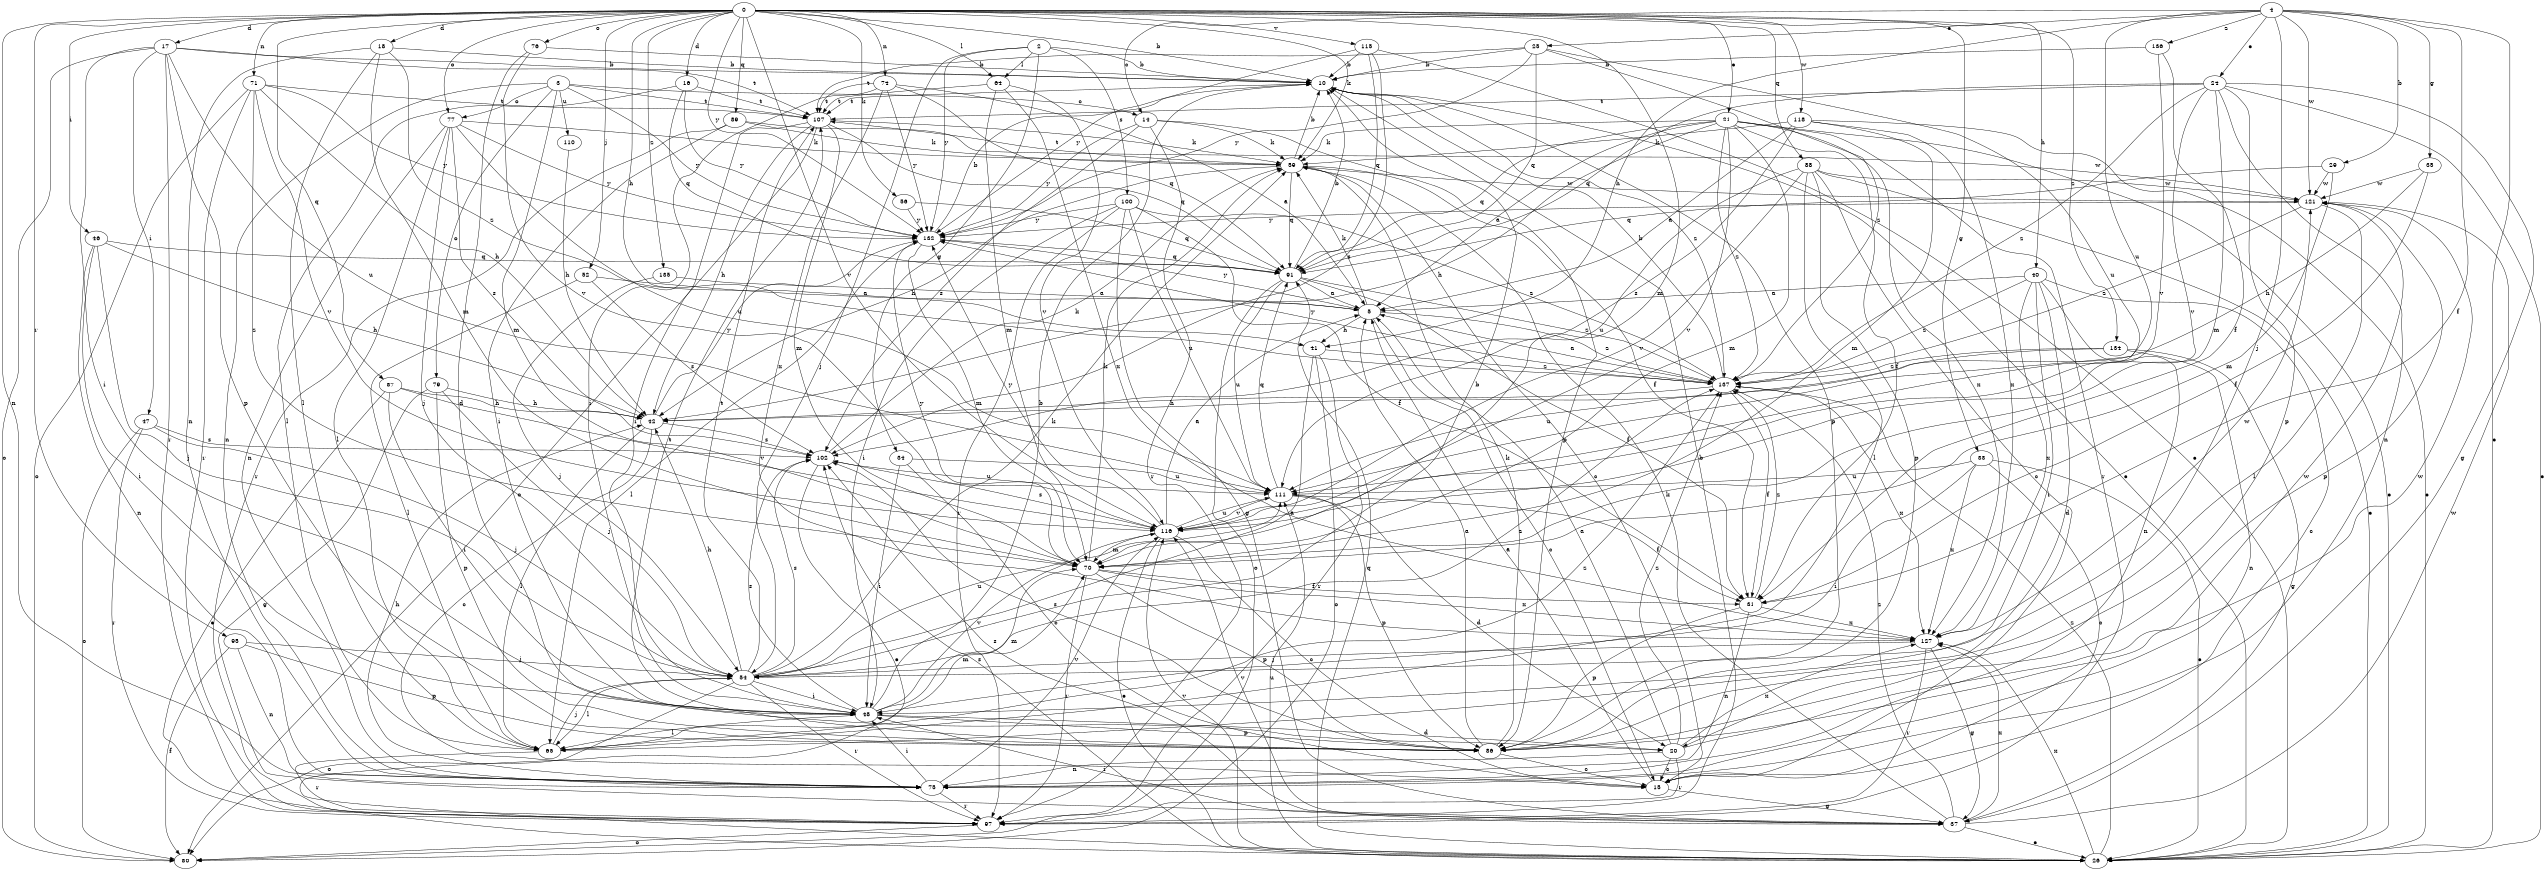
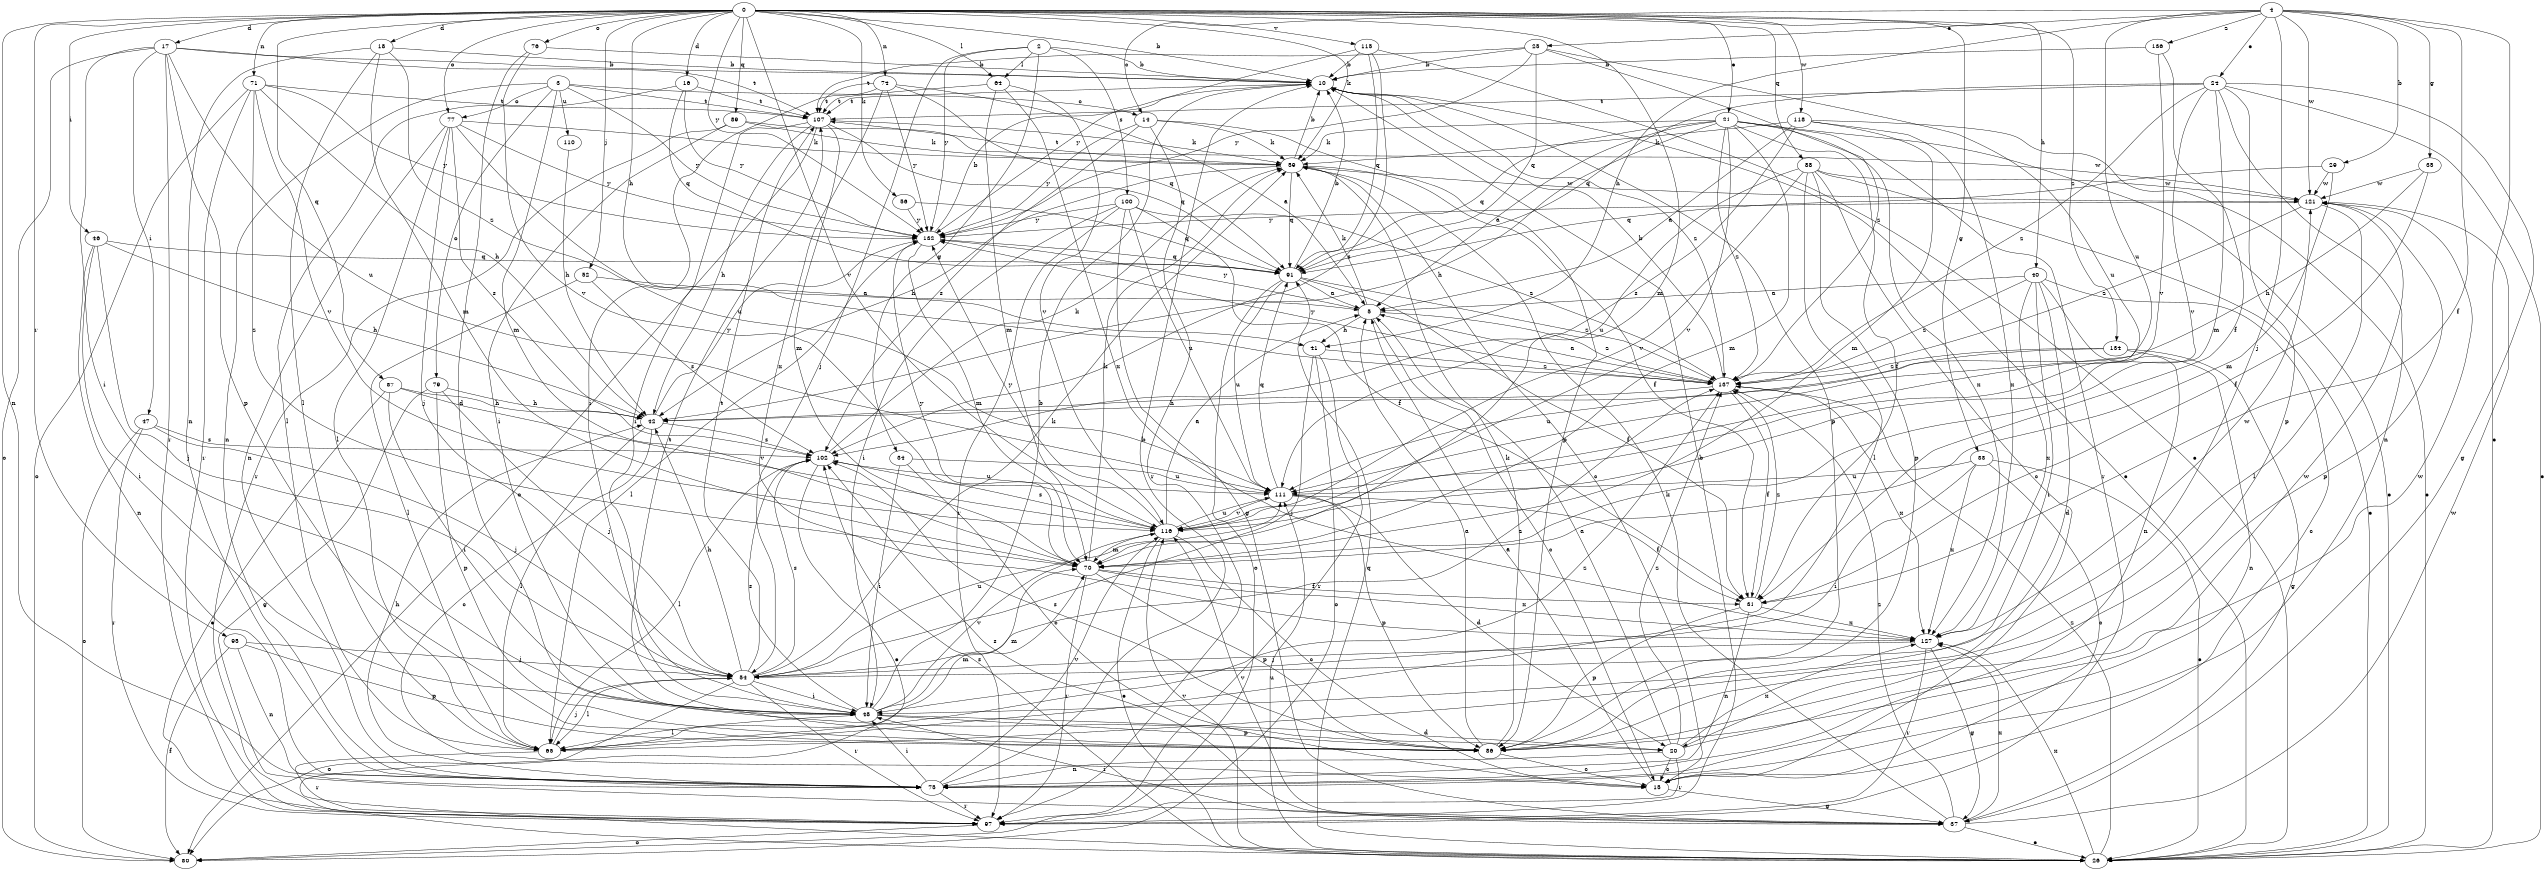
(665, 275) -> none
(1292, 513) -> (1292, 513)
(1310, 547) -> (1153, 492)
none -> (679, 595)
